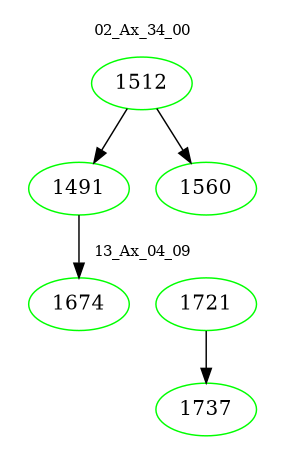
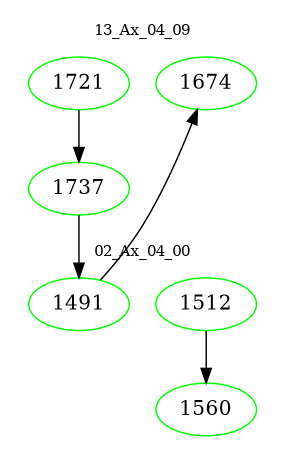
(143, 31) -> (143, 252)
(114, 129) -> (79, 247)
